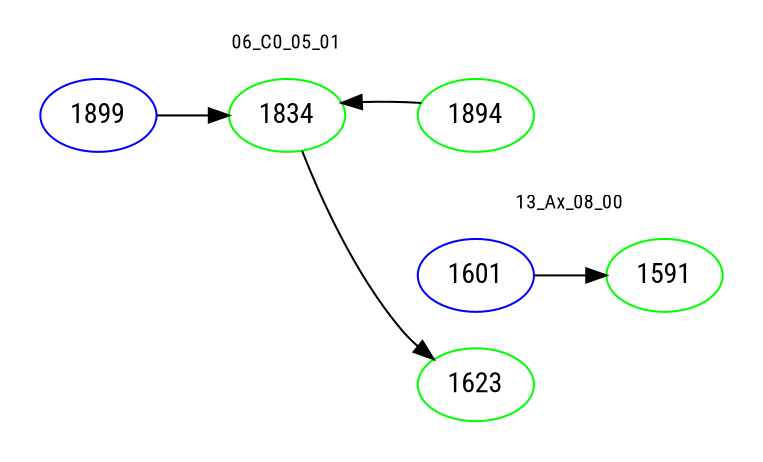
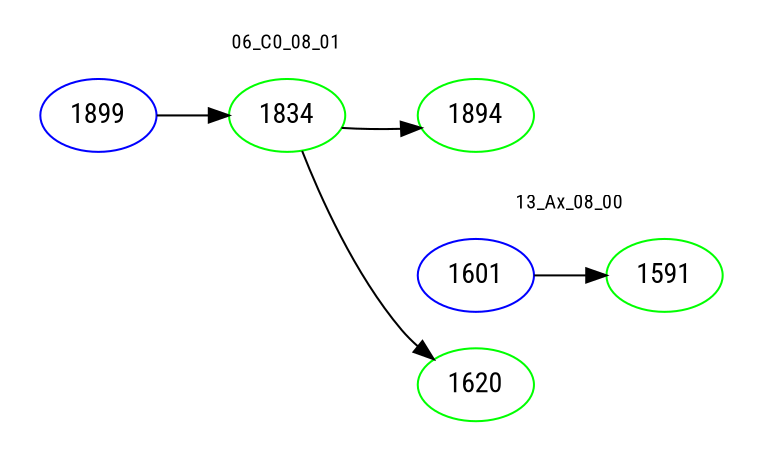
(287, 44) -> (287, 44)
(392, 102) -> (371, 129)
(476, 385) -> (476, 385)
